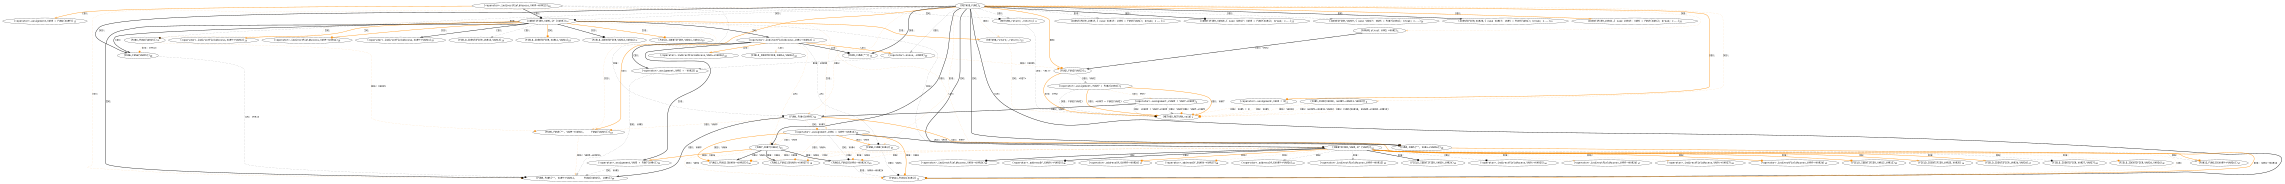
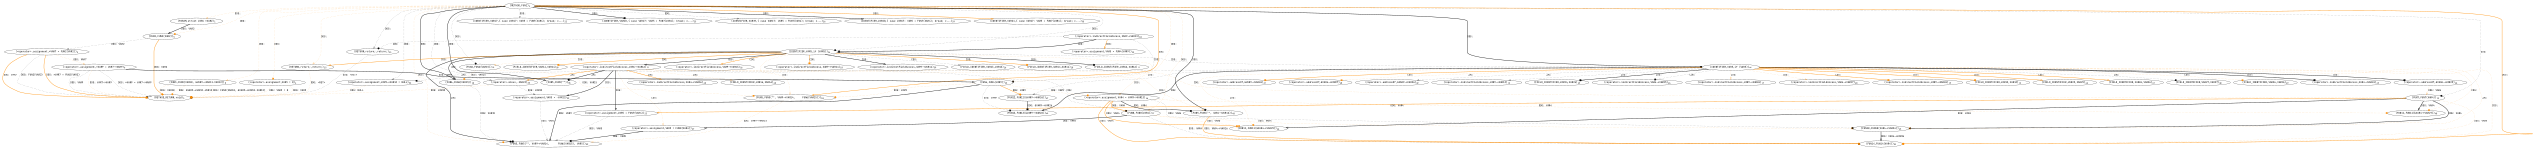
(1623, 10) -> (361, 10)
(1043, 17) -> (297, 9)
(994, 62) -> (342, 93)
none -> (379, 83)
(894, 111) -> (2017, 12)
none -> (1027, 113)
none -> (663, 129)
(787, 138) -> (2428, 89)
(2270, 154) -> (2039, 11)
(867, 174) -> (1881, 135)
